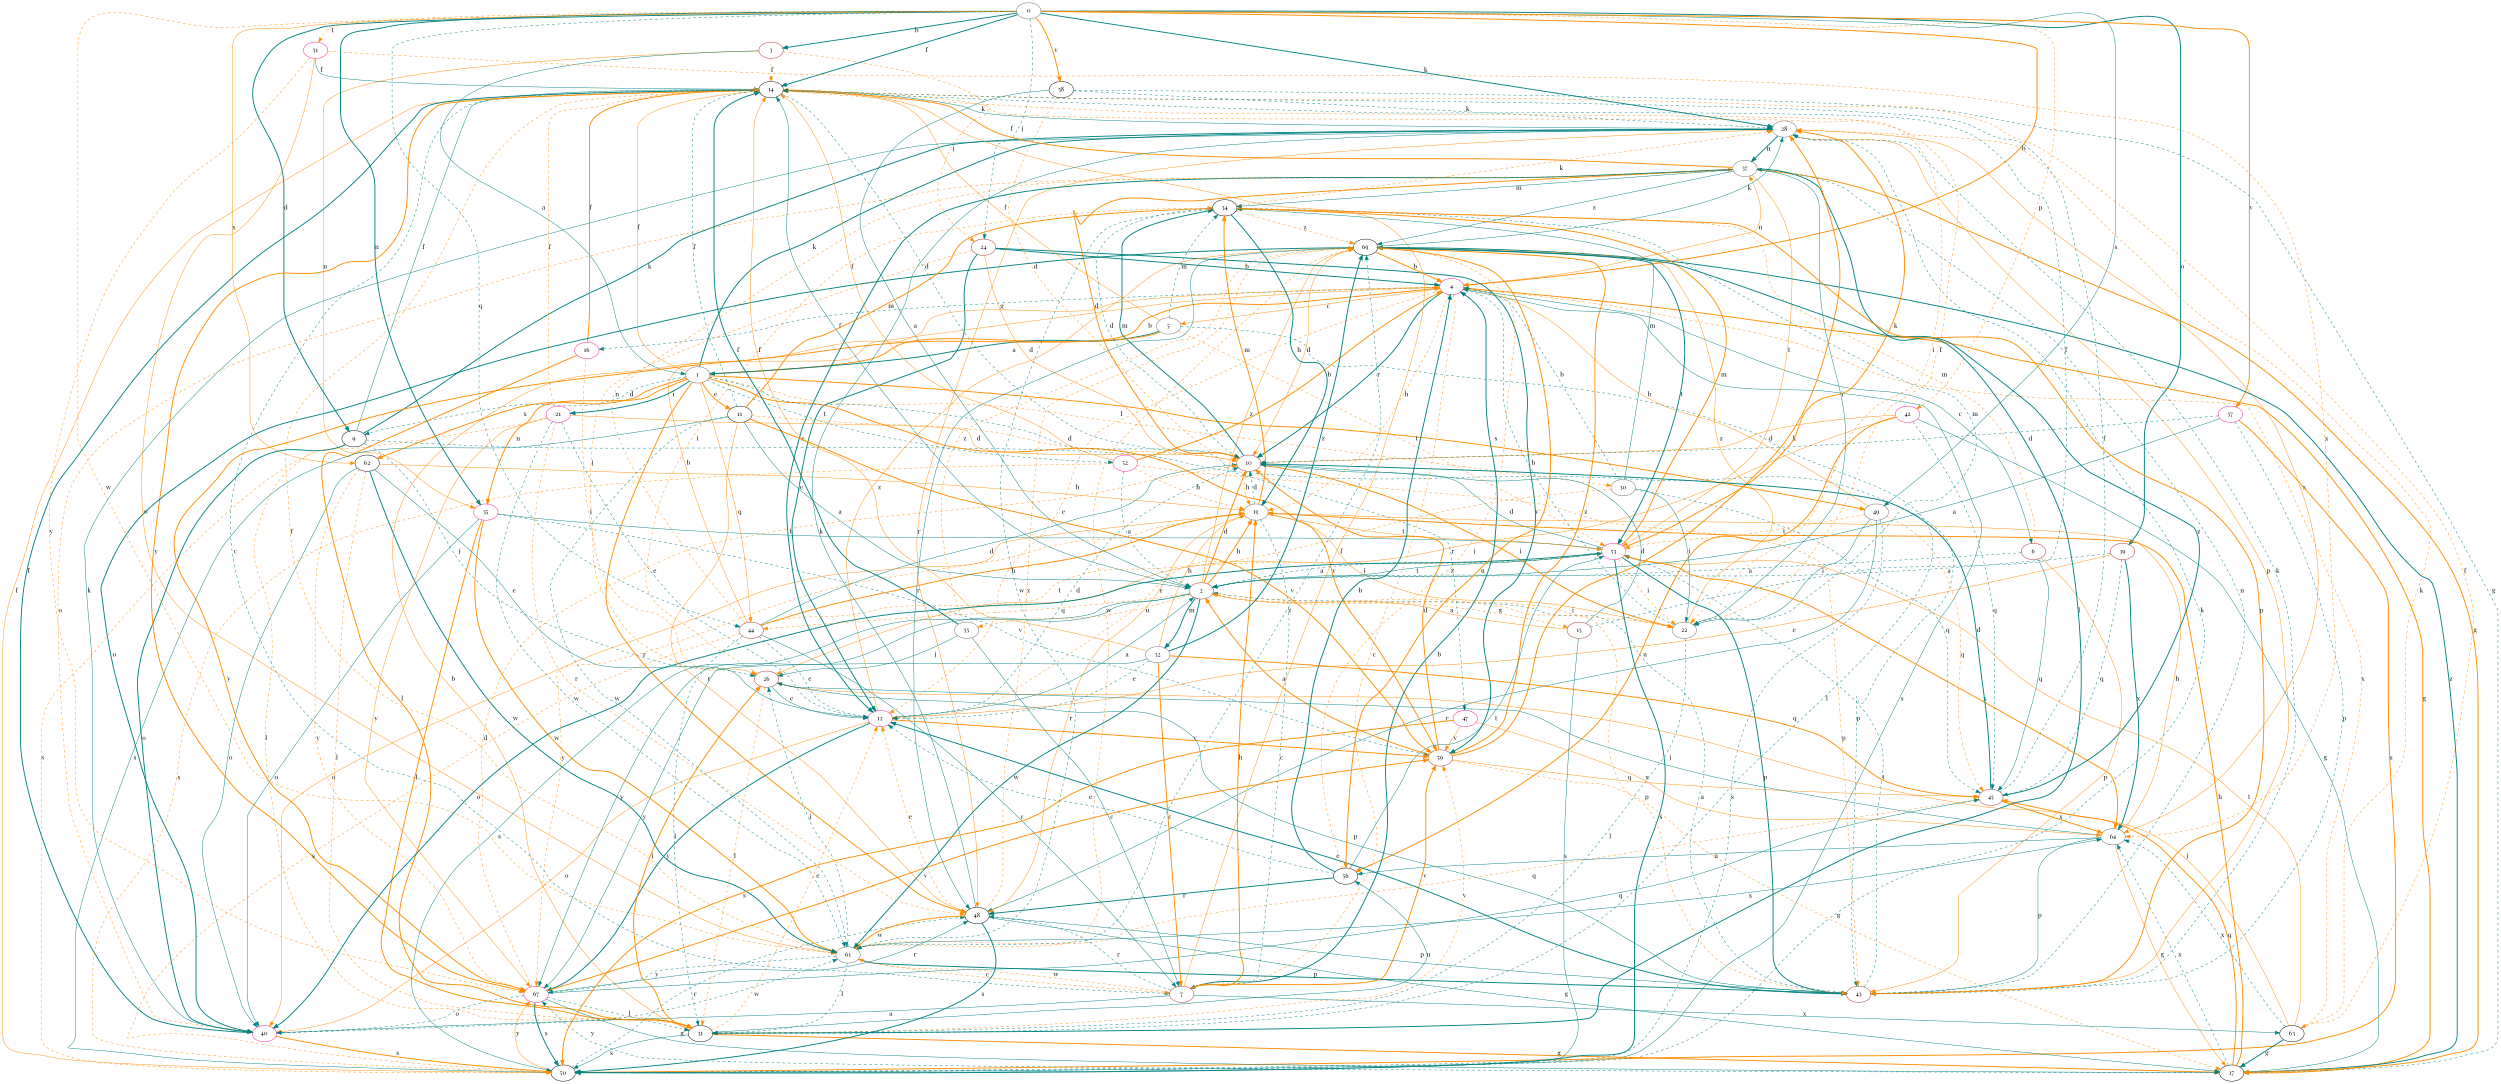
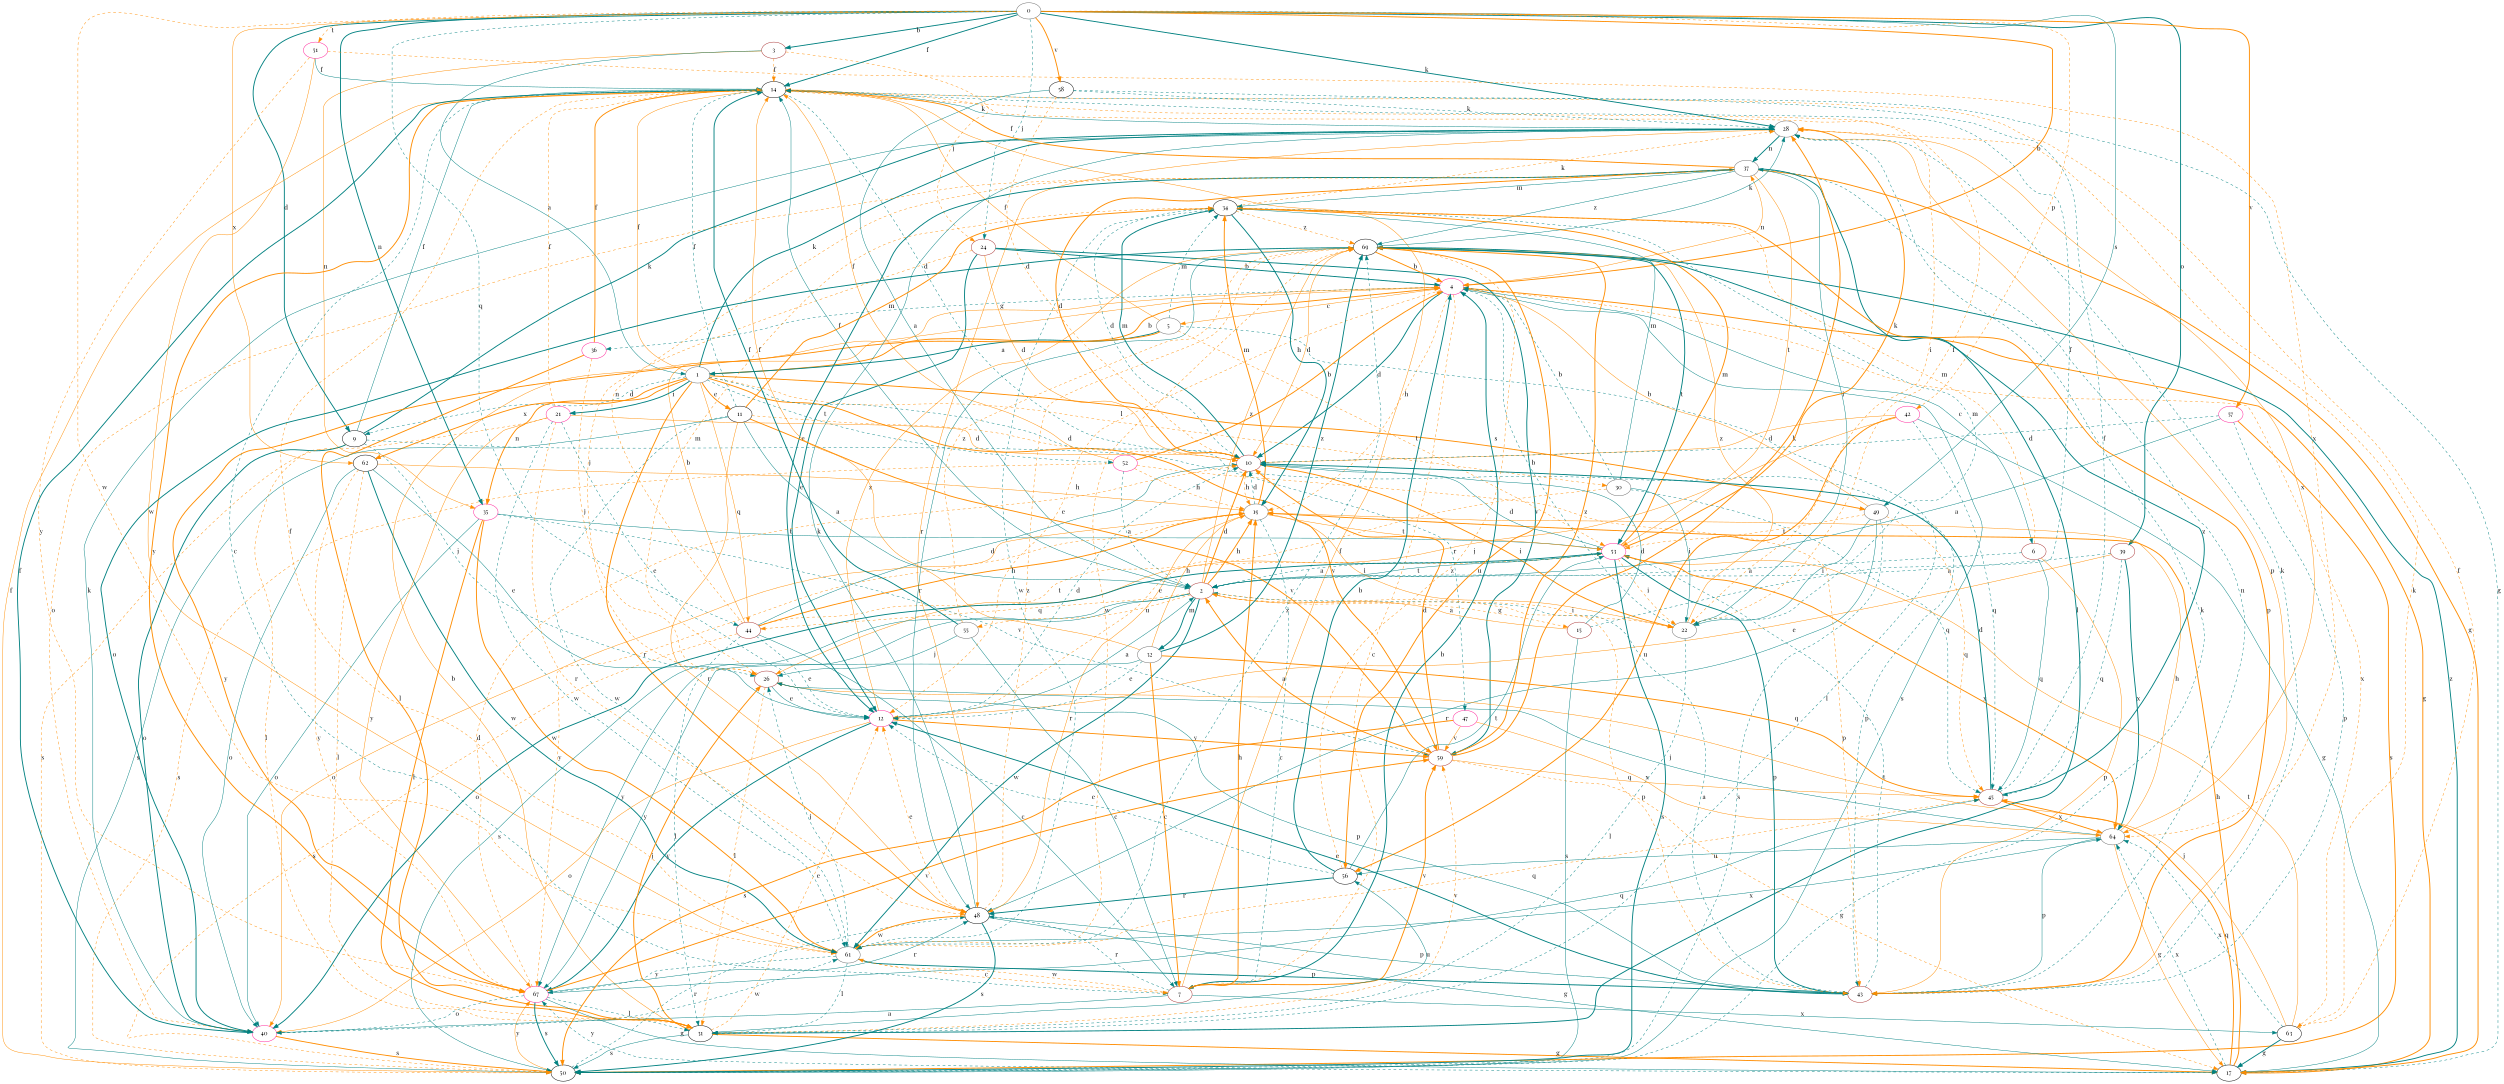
(587, 350) -> (594, 350)
(1379, 375) -> (1379, 375)
(698, 439) -> (698, 439)
